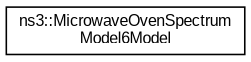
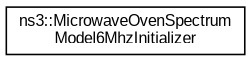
(126, 31) -> (126, 31)
